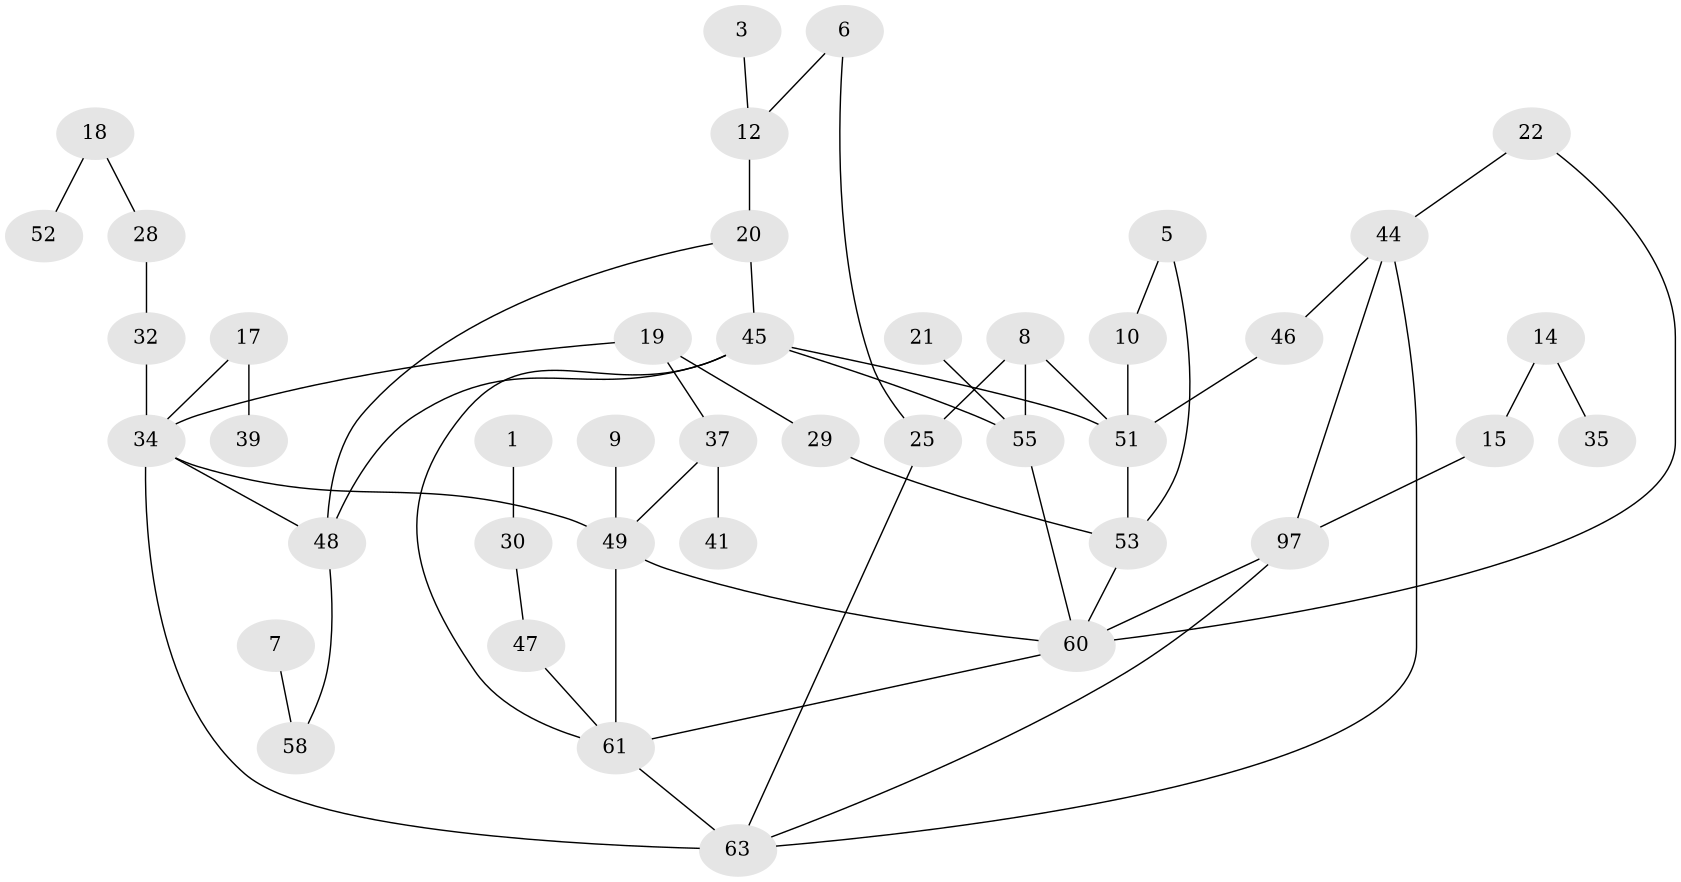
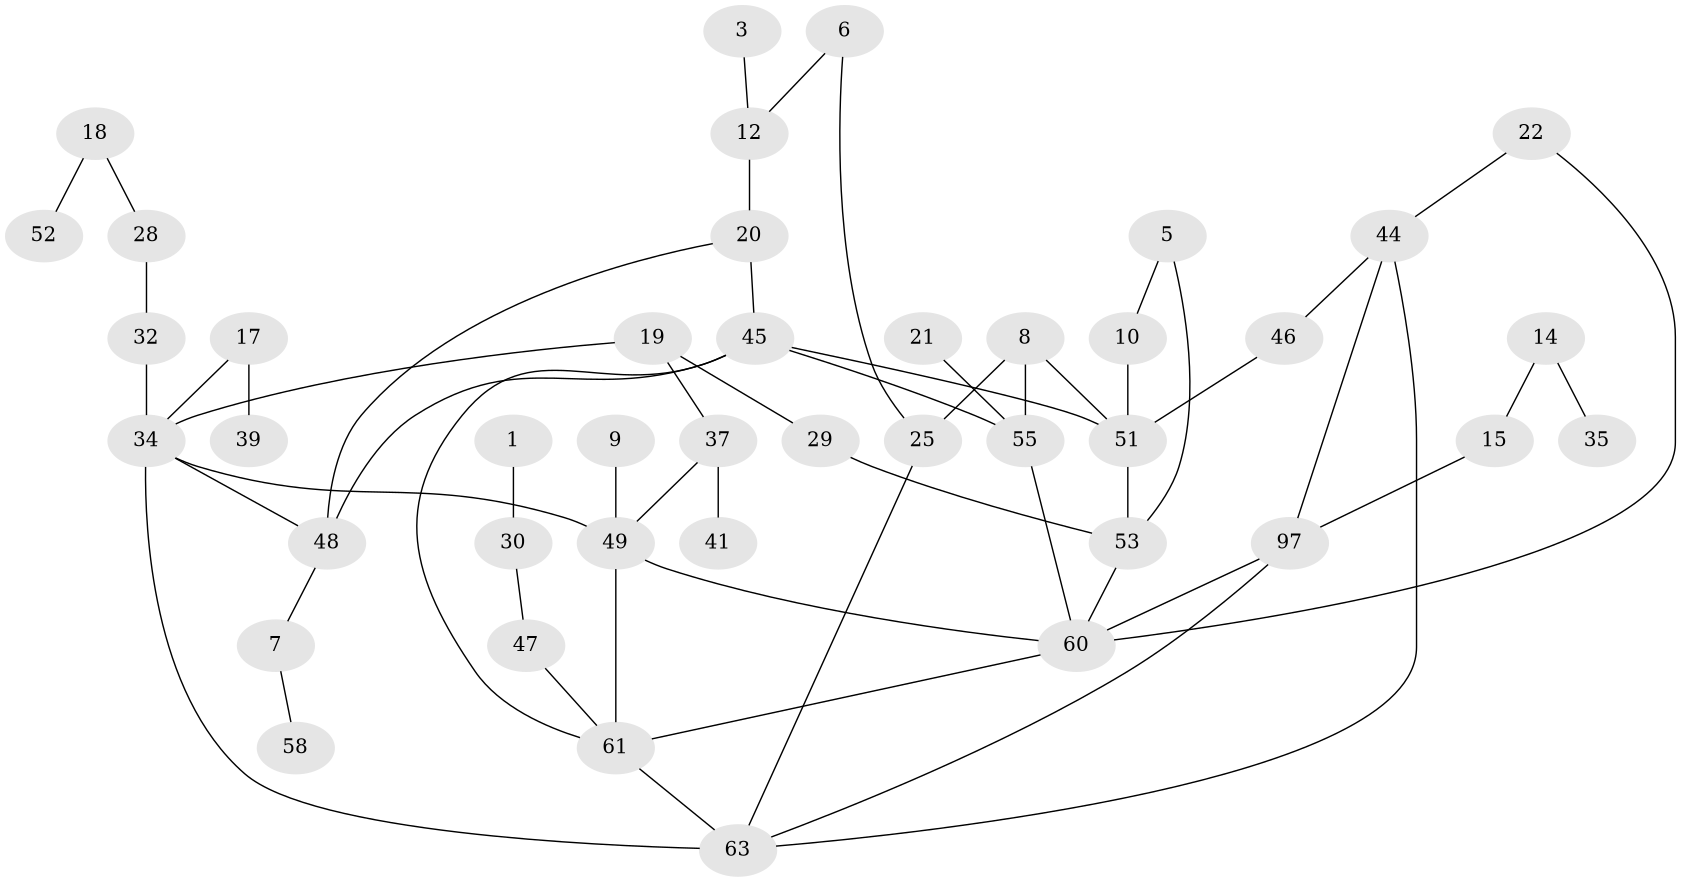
(330, 648) -> (301, 595)
